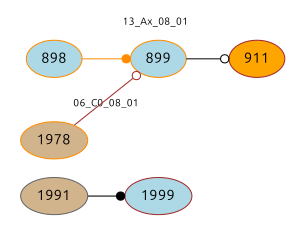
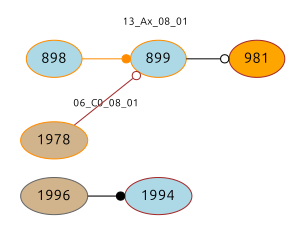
(257, 59) -> (257, 59)
(54, 196) -> (54, 196)
(158, 196) -> (158, 196)
